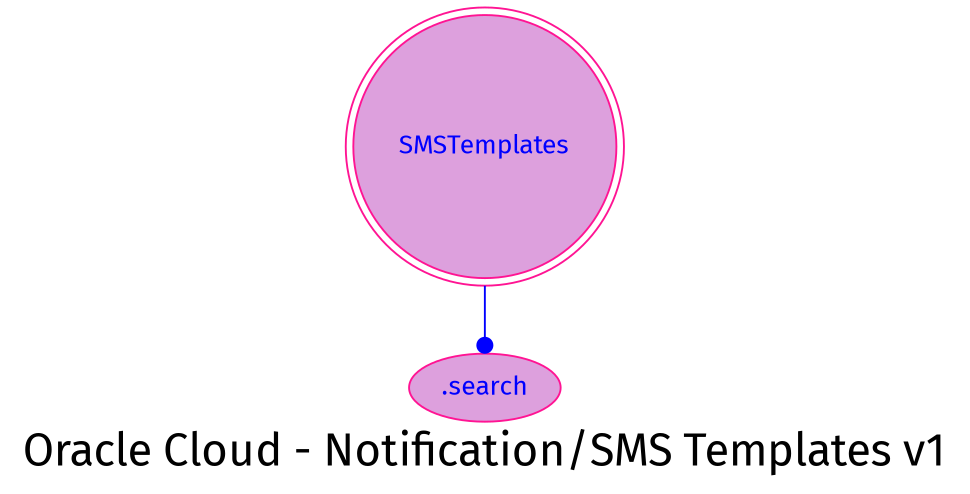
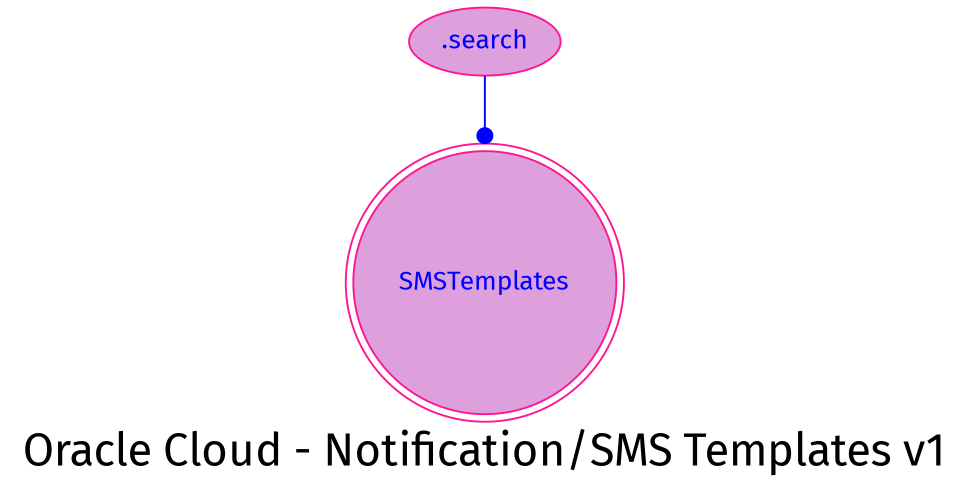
(485, 312) -> (485, 102)
